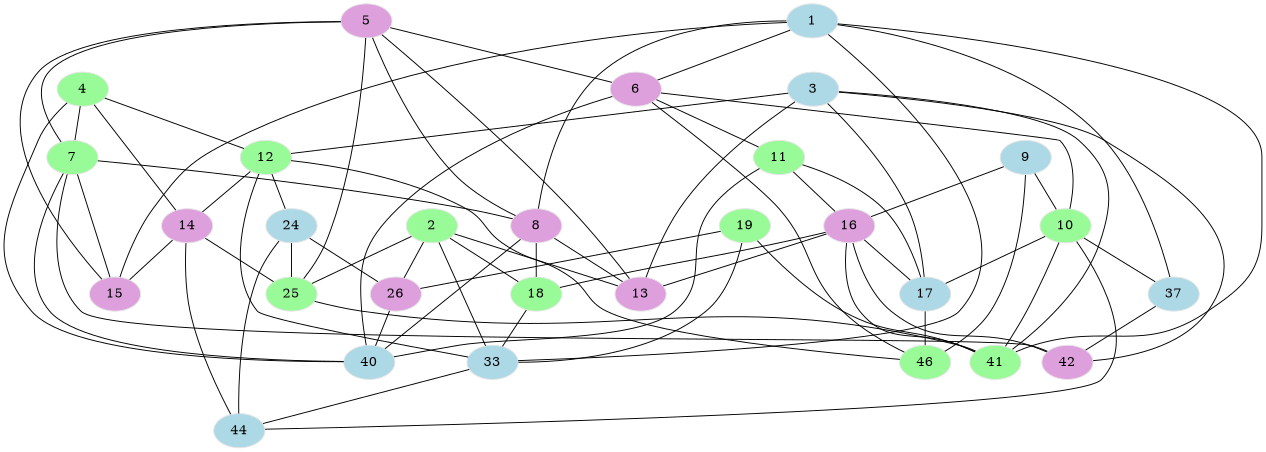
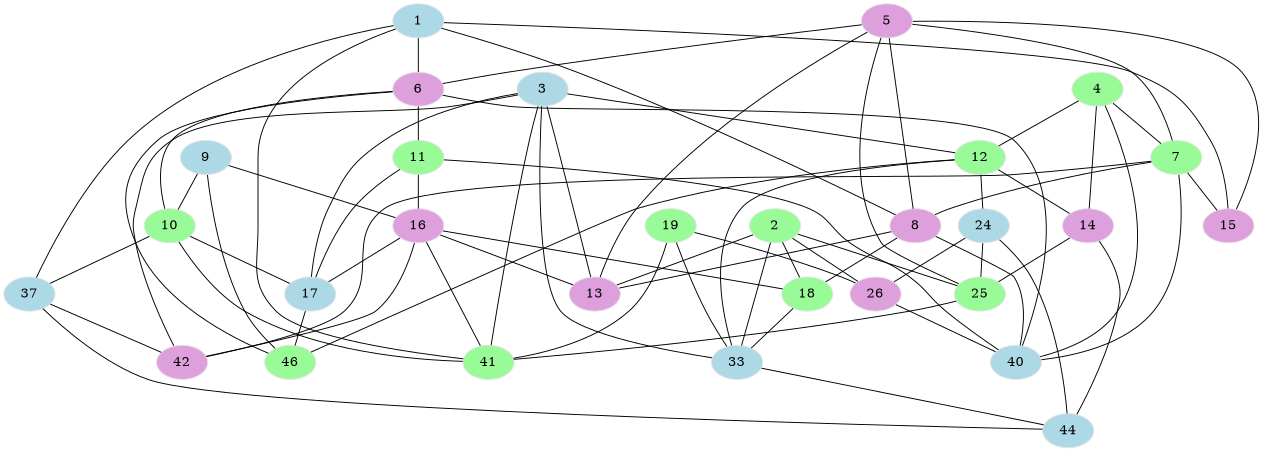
(151, 260) -> none
(946, 318) -> (551, 289)
(760, 413) -> (531, 412)
